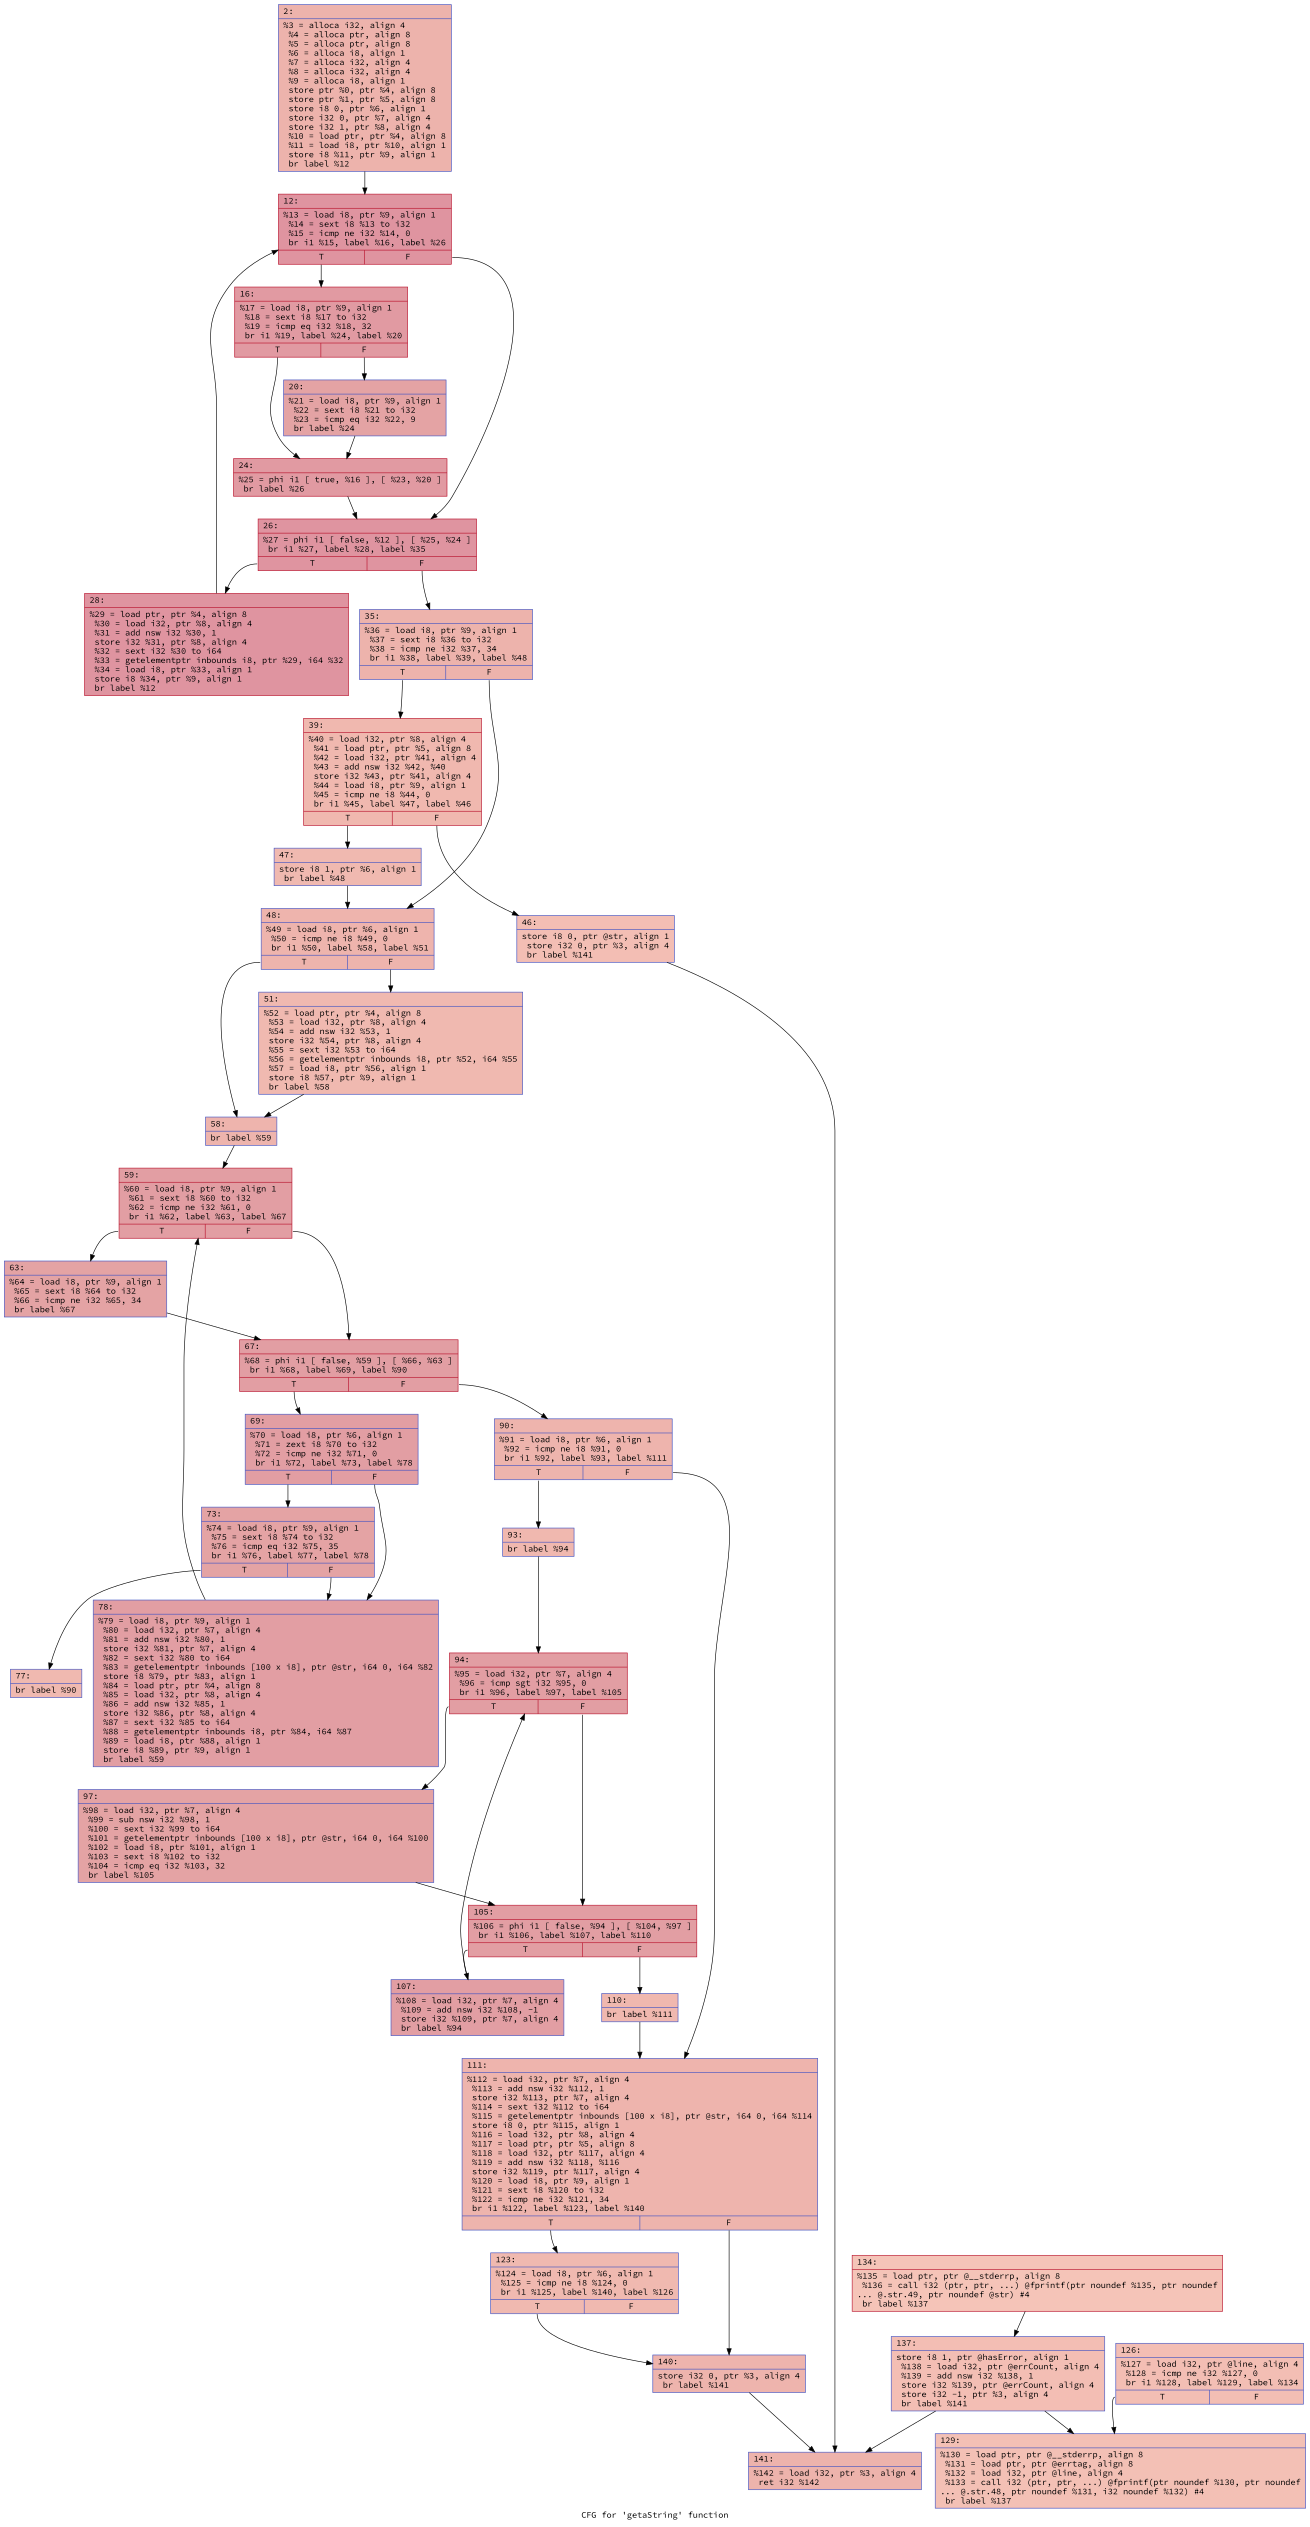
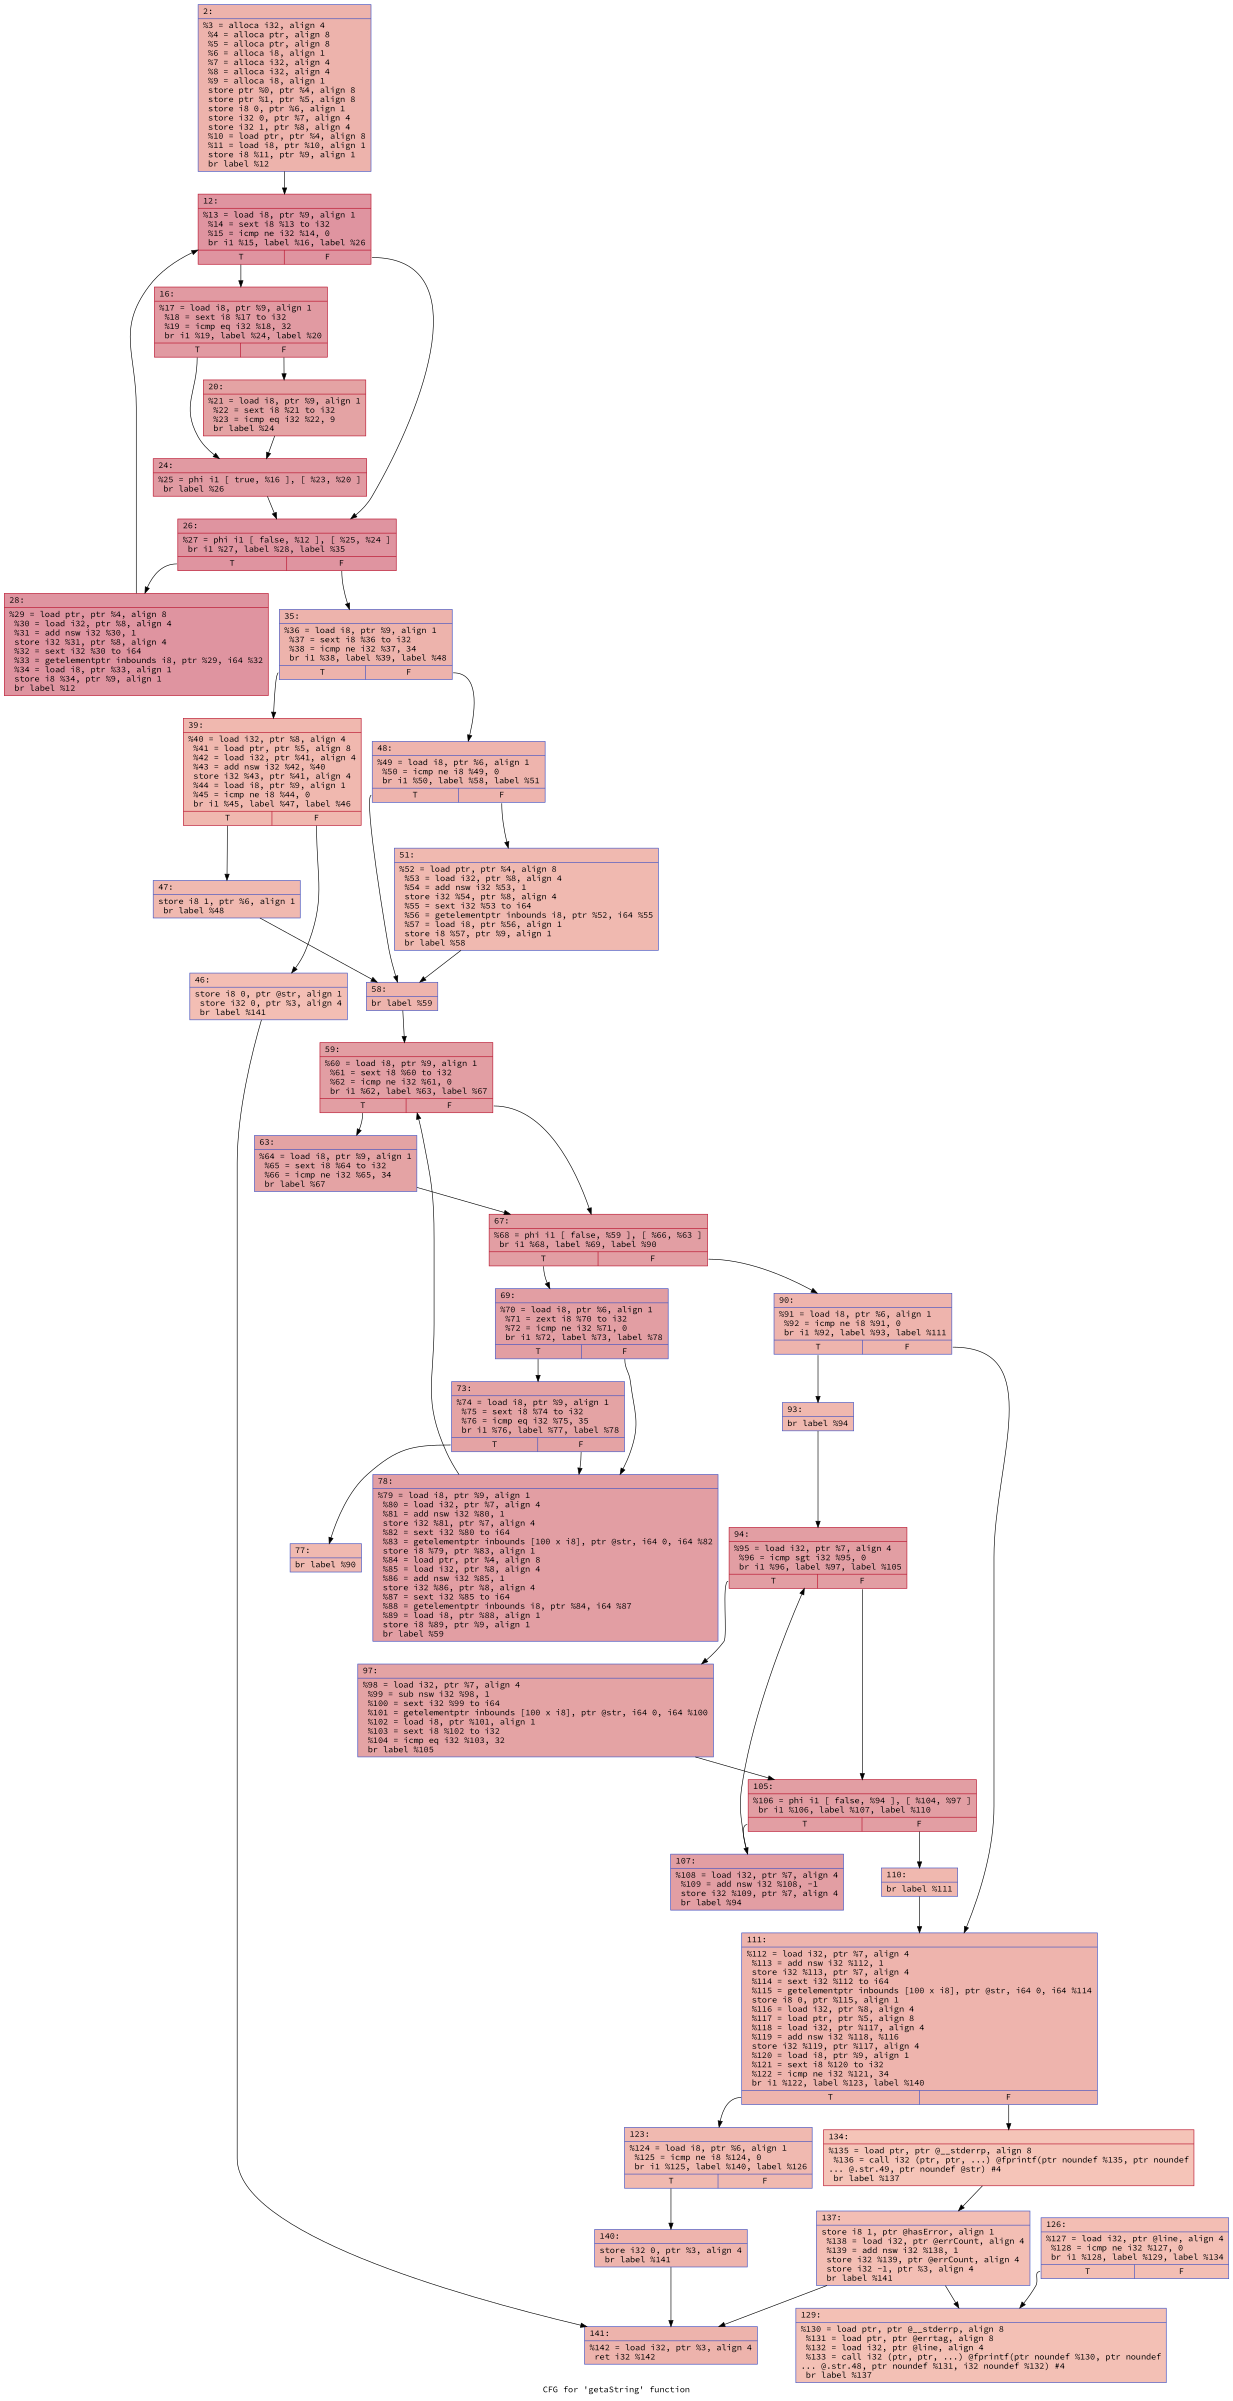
(365, 408) -> (285, 408)
(348, 894) -> (316, 949)
(729, 2289) -> (1009, 2114)
